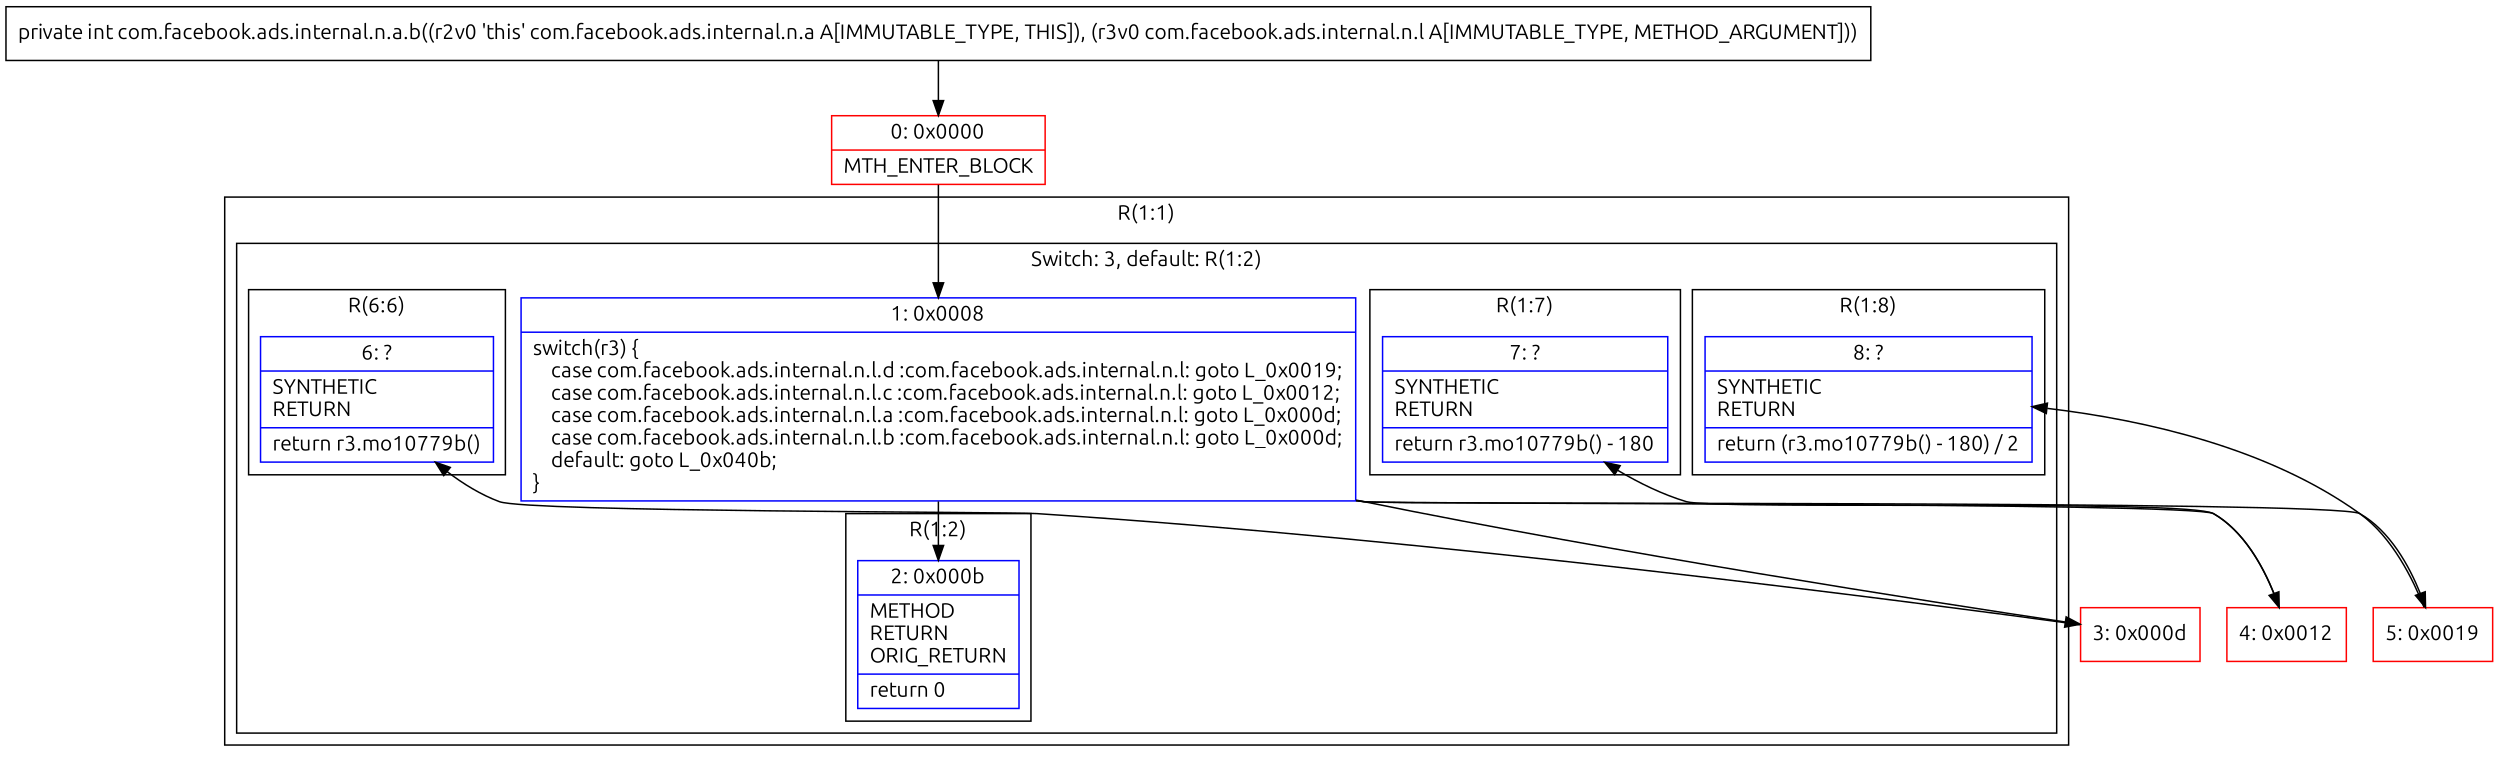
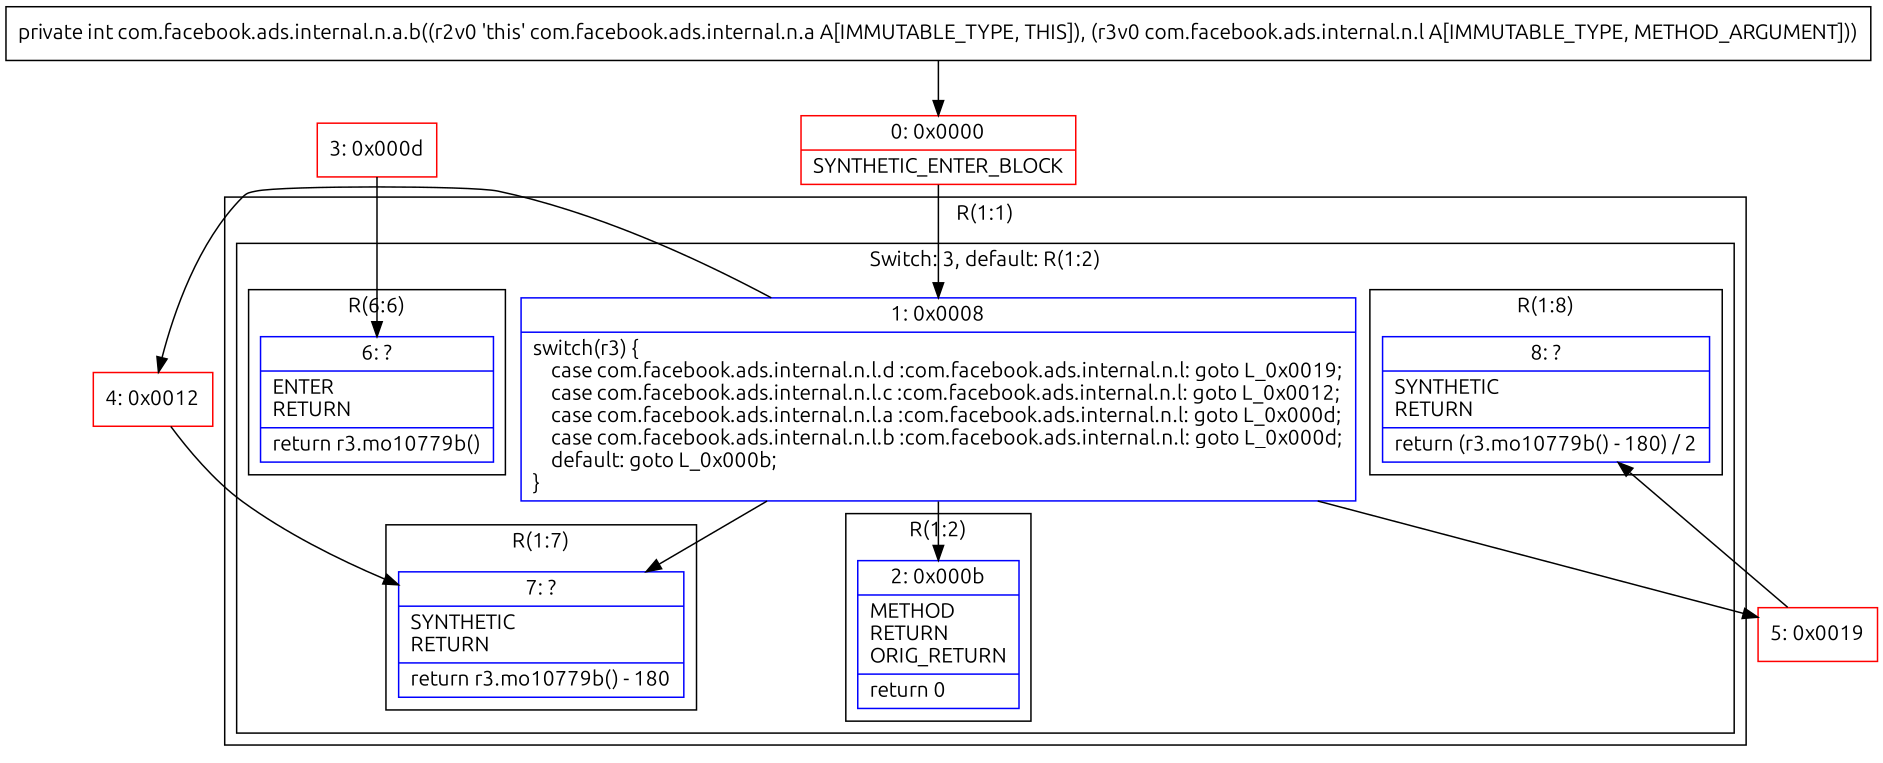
(938, 166) -> (938, 166)
(325, 387) -> (304, 387)
(655, 461) -> (655, 461)
(1710, 565) -> (713, 533)
